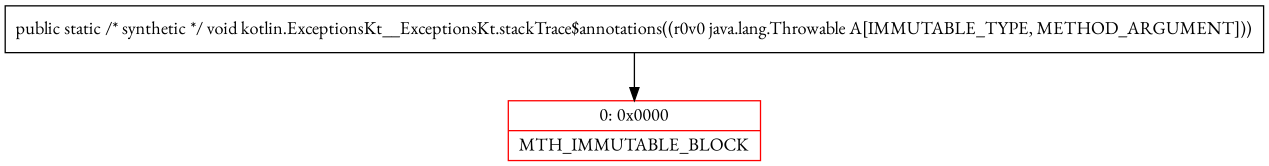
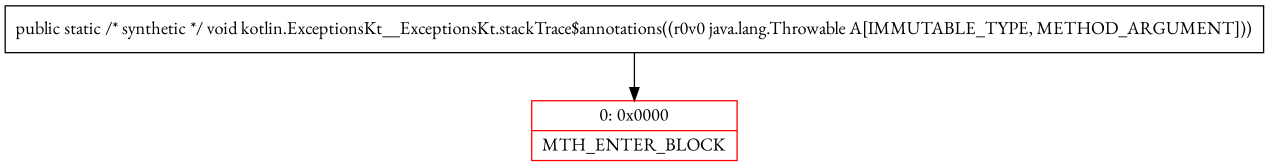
(634, 145) -> (634, 145)
